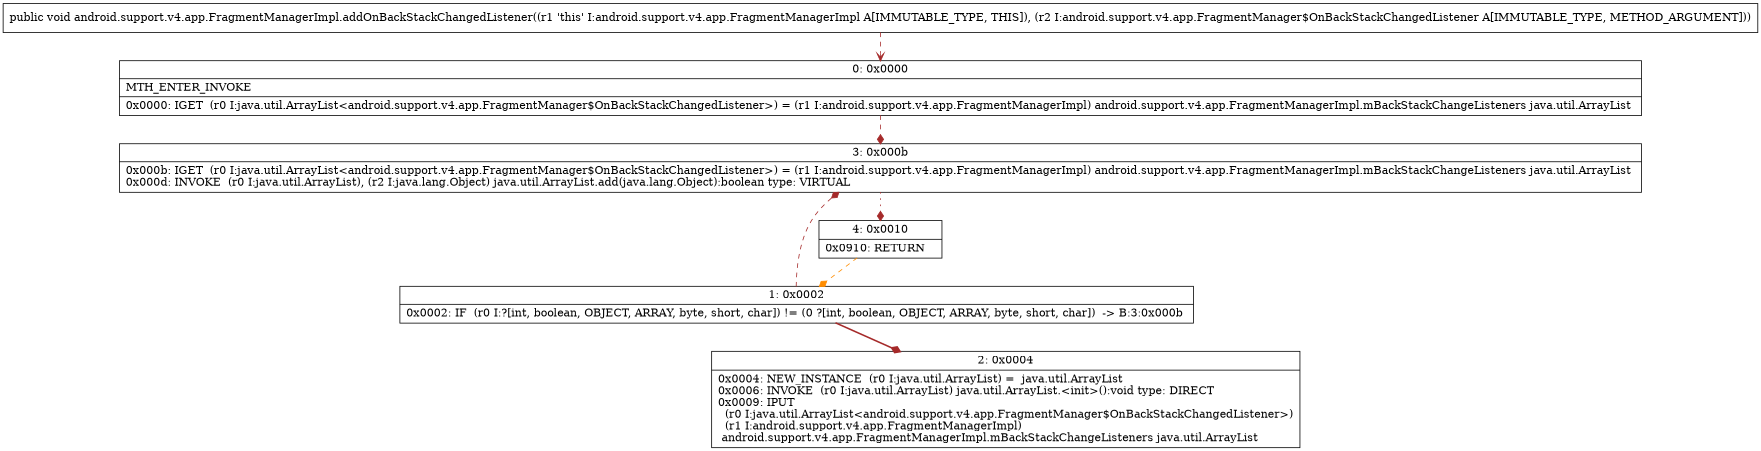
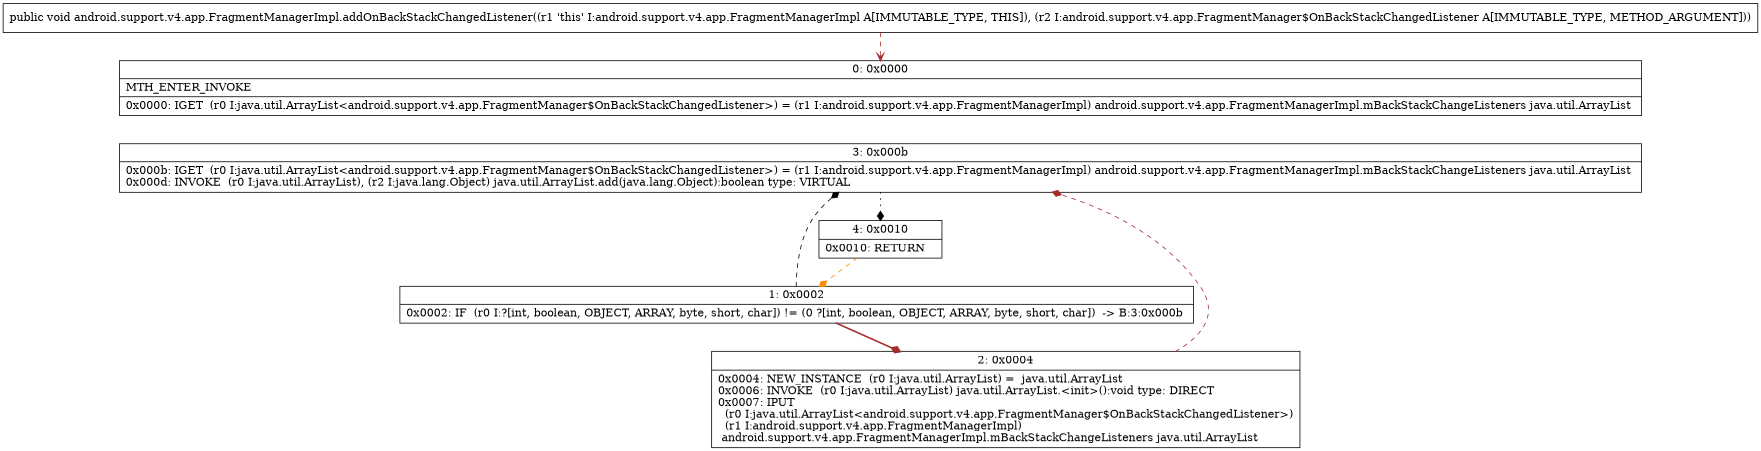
(880, 125) -> (1171, 254)
(880, 202) -> (880, 202)
(804, 238) -> (804, 238)
(880, 248) -> (880, 248)
(760, 403) -> (760, 403)
